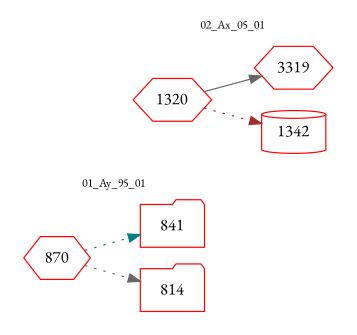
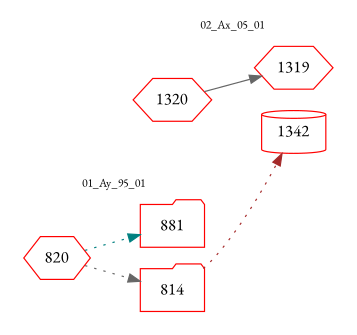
(294, 68) -> (294, 68)
(227, 114) -> (244, 219)
(172, 226) -> (172, 226)
(57, 258) -> (57, 258)
